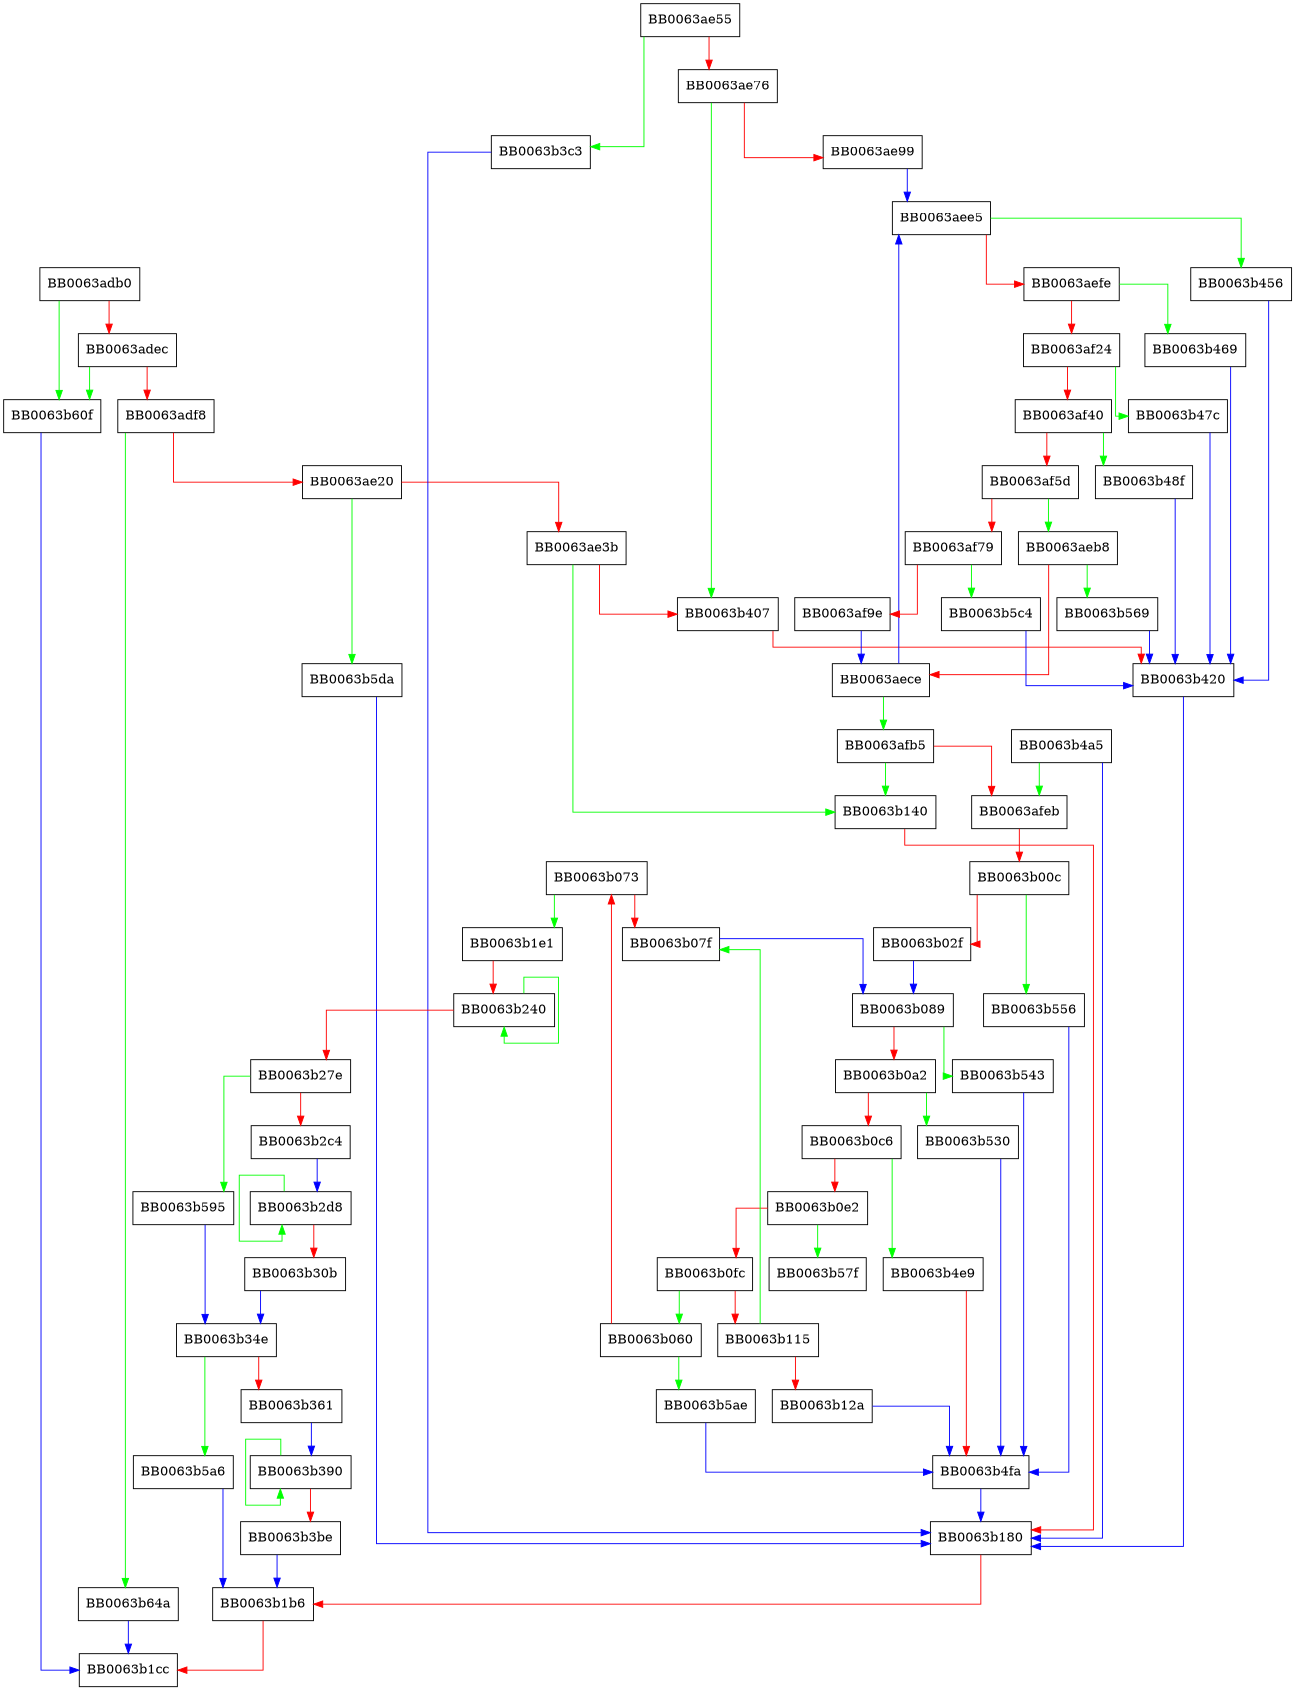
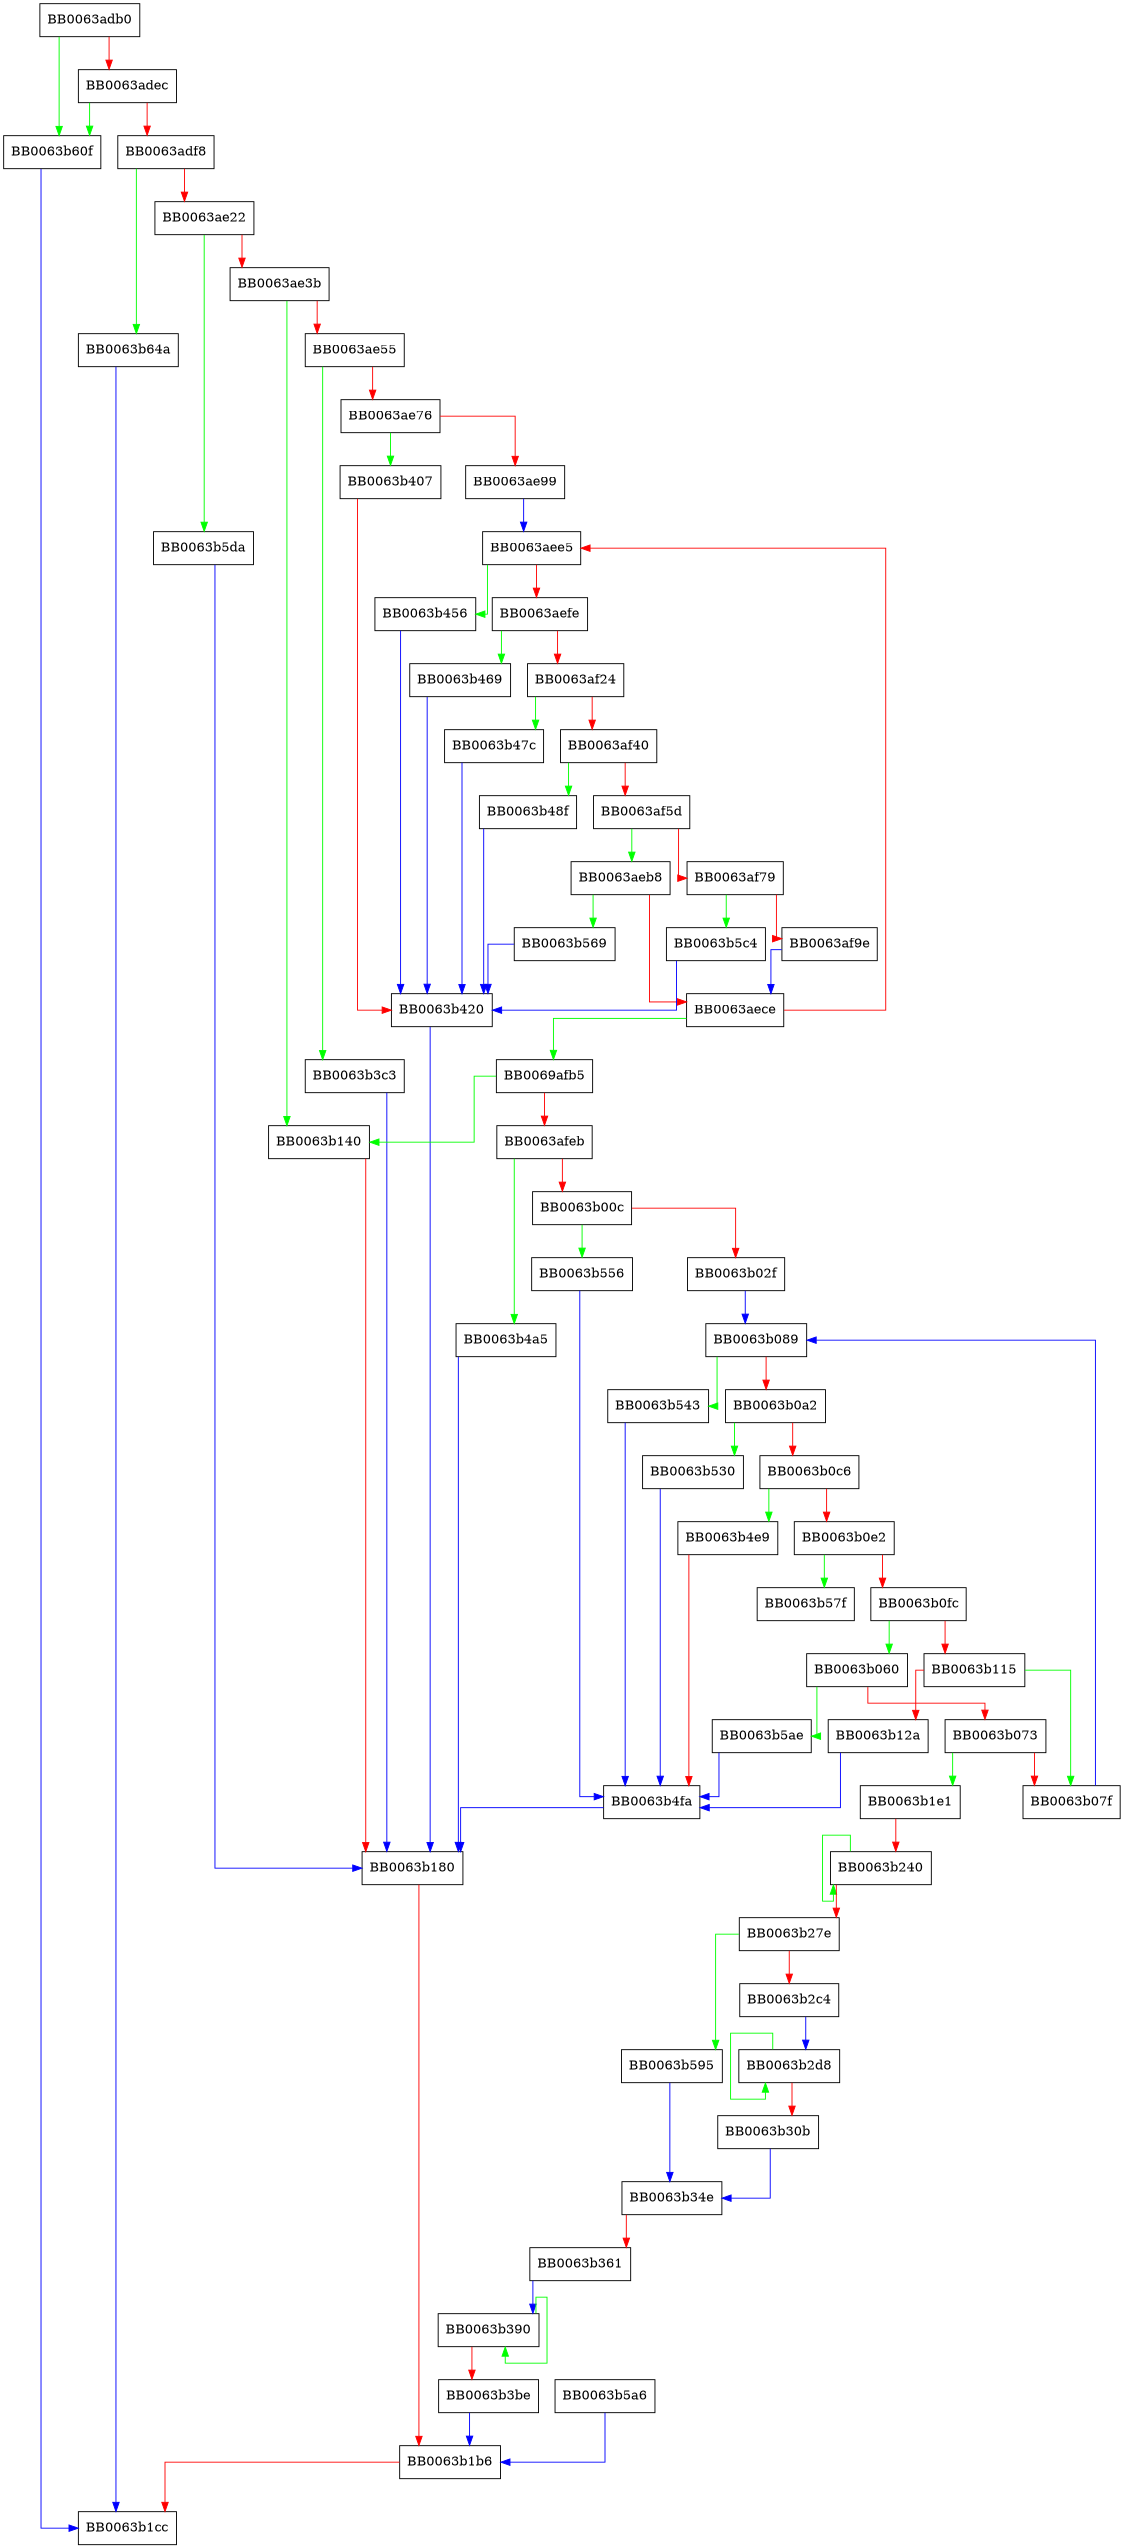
(899, 454) -> (886, 682)
(352, 482) -> (204, 218)
(609, 614) -> (317, 312)
(886, 746) -> (544, 1076)
(1039, 774) -> (514, 1237)
(205, 1402) -> none
